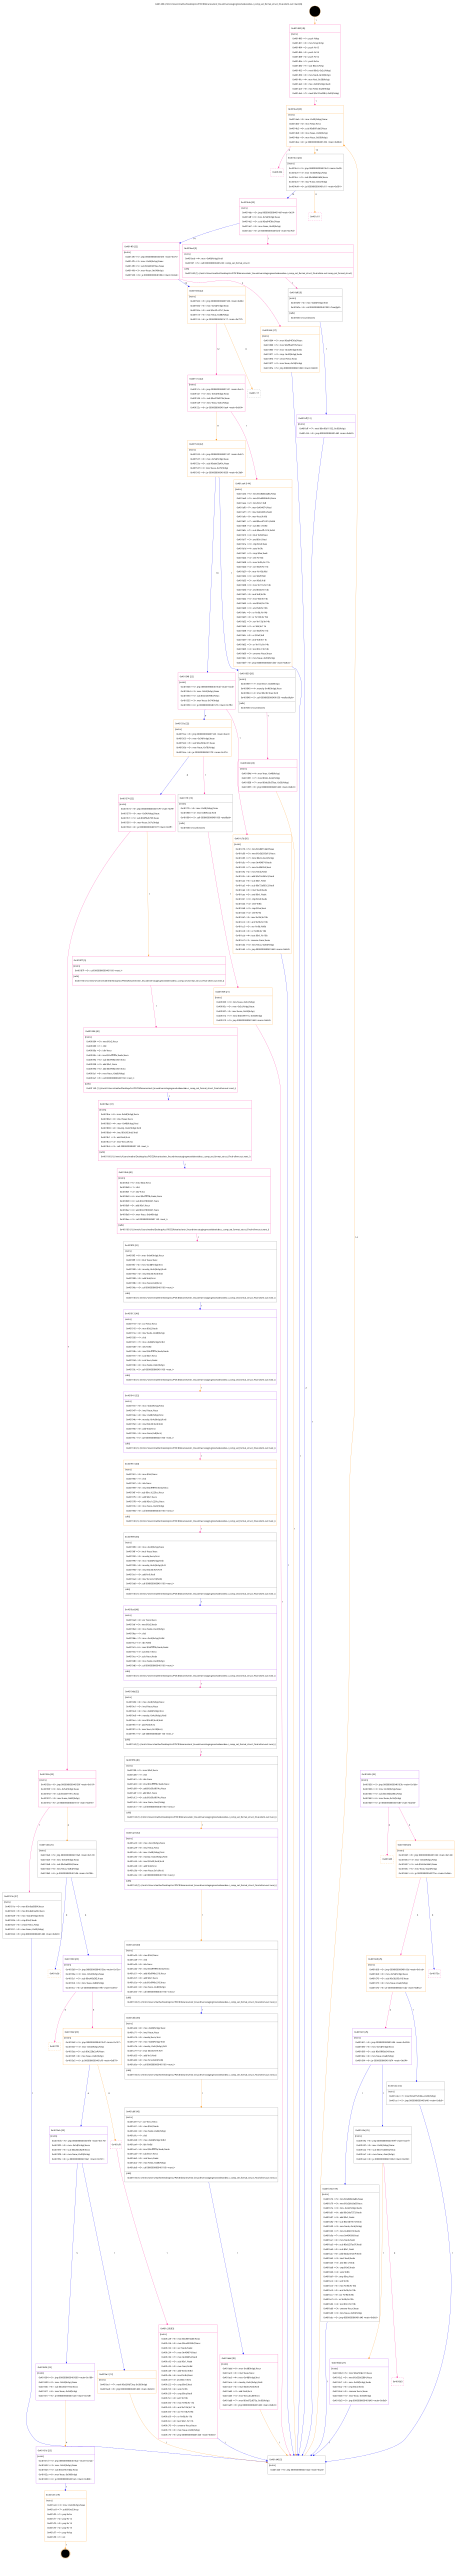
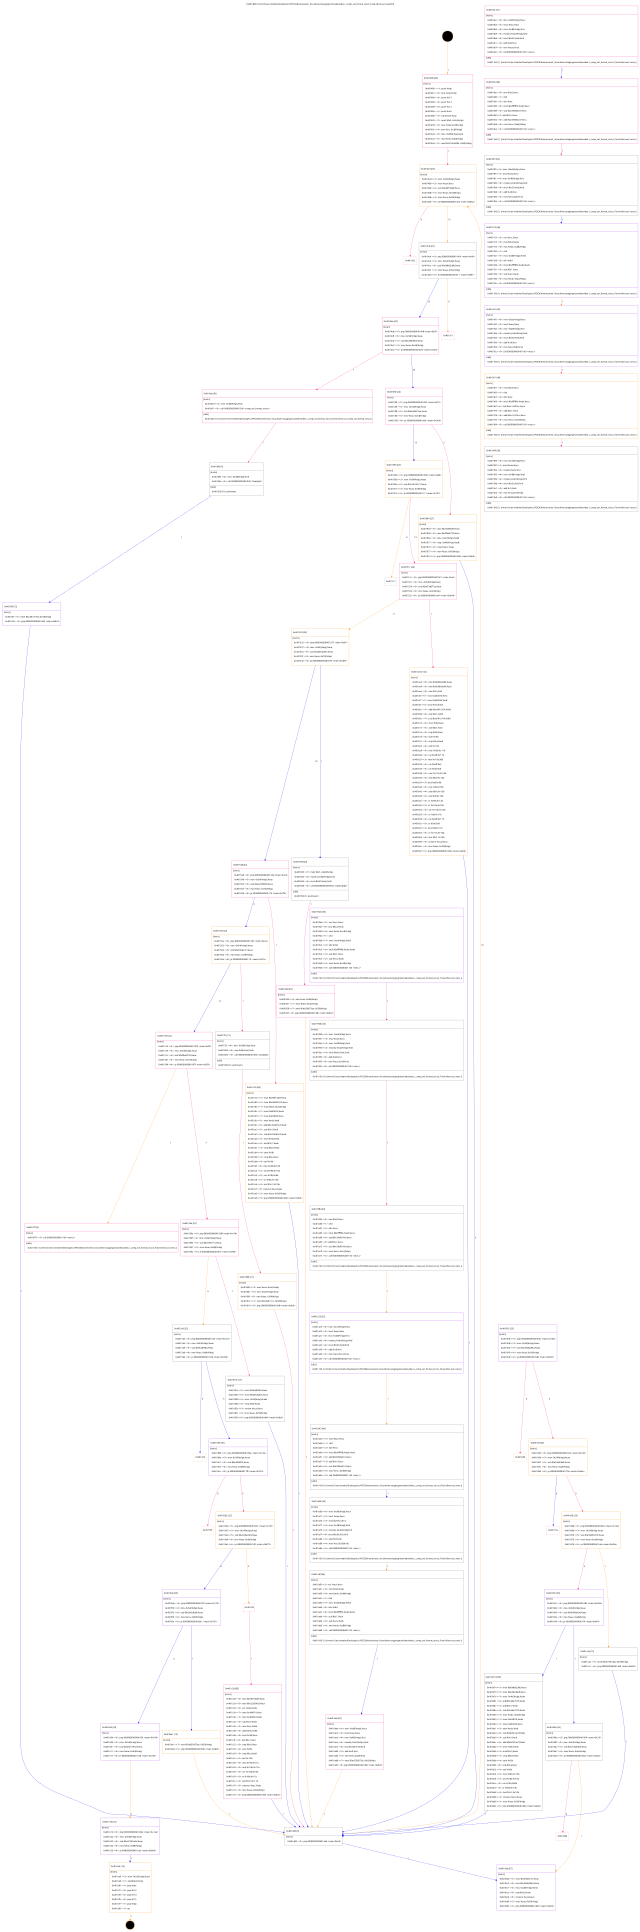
(160, 1060) -> none
(200, 1601) -> none
(416, 2035) -> (608, 1597)
(336, 2433) -> (419, 1862)
